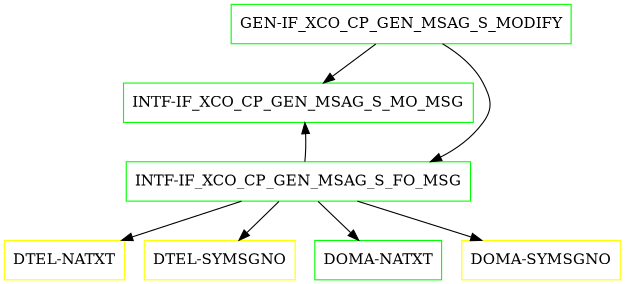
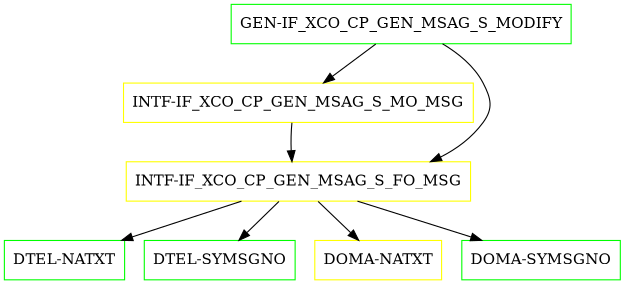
(298, 103) -> (298, 103)
(306, 148) -> (291, 137)
(298, 181) -> (298, 181)
(64, 260) -> (64, 260)
(220, 260) -> (220, 260)
(378, 260) -> (378, 260)
(541, 260) -> (541, 260)
